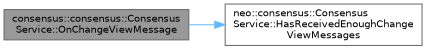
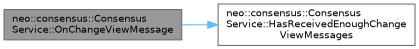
(96, 25) -> (93, 25)
